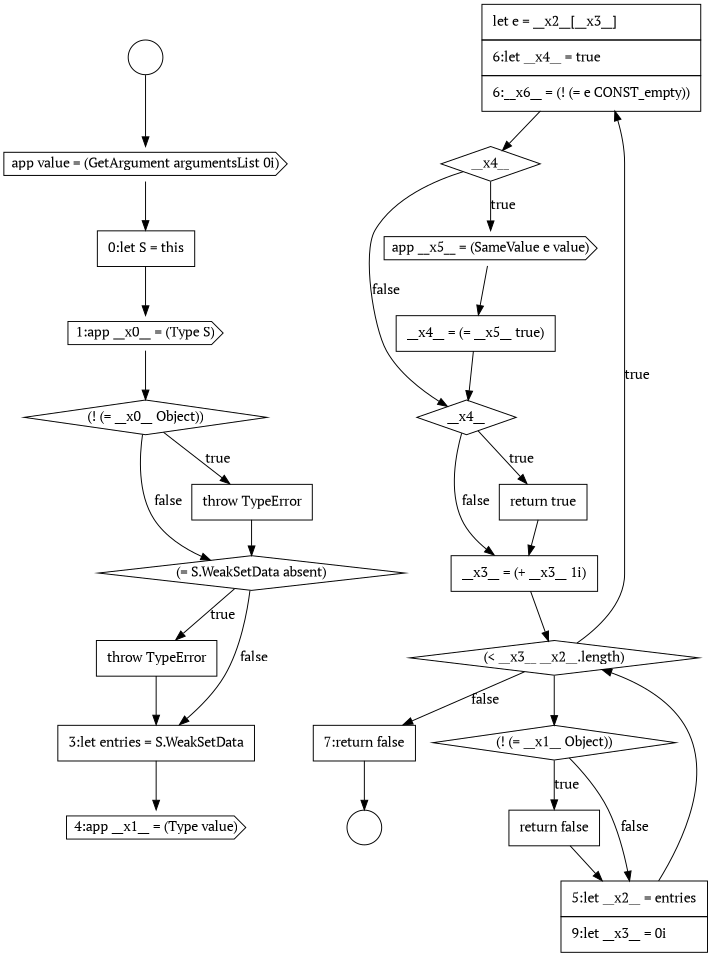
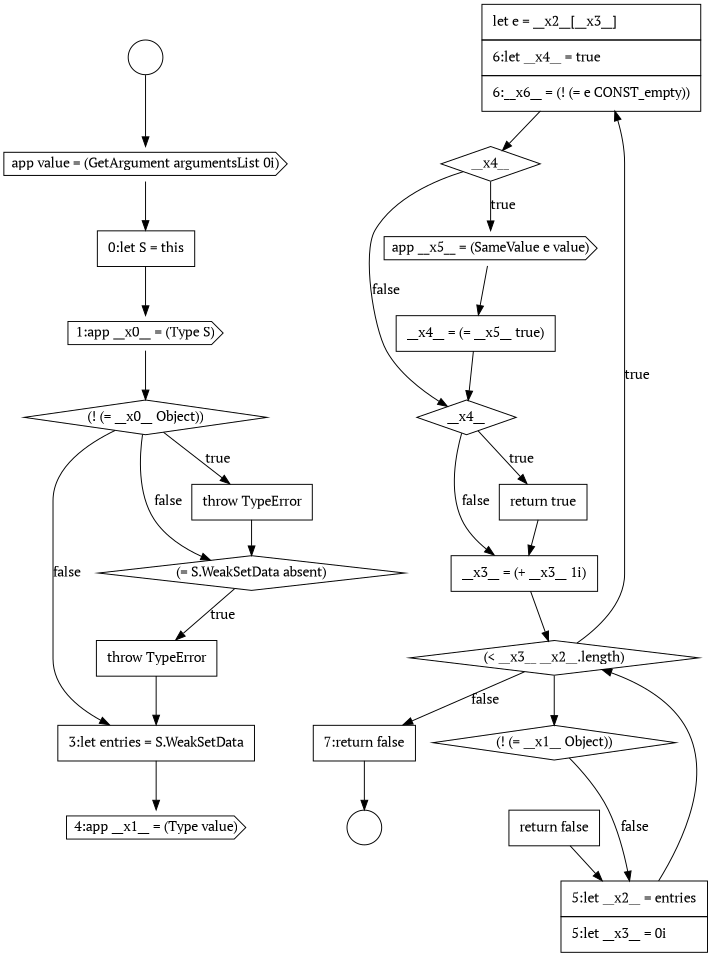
(232, 661) -> (53, 571)
(554, 780) -> none
(619, 934) -> (619, 934)
